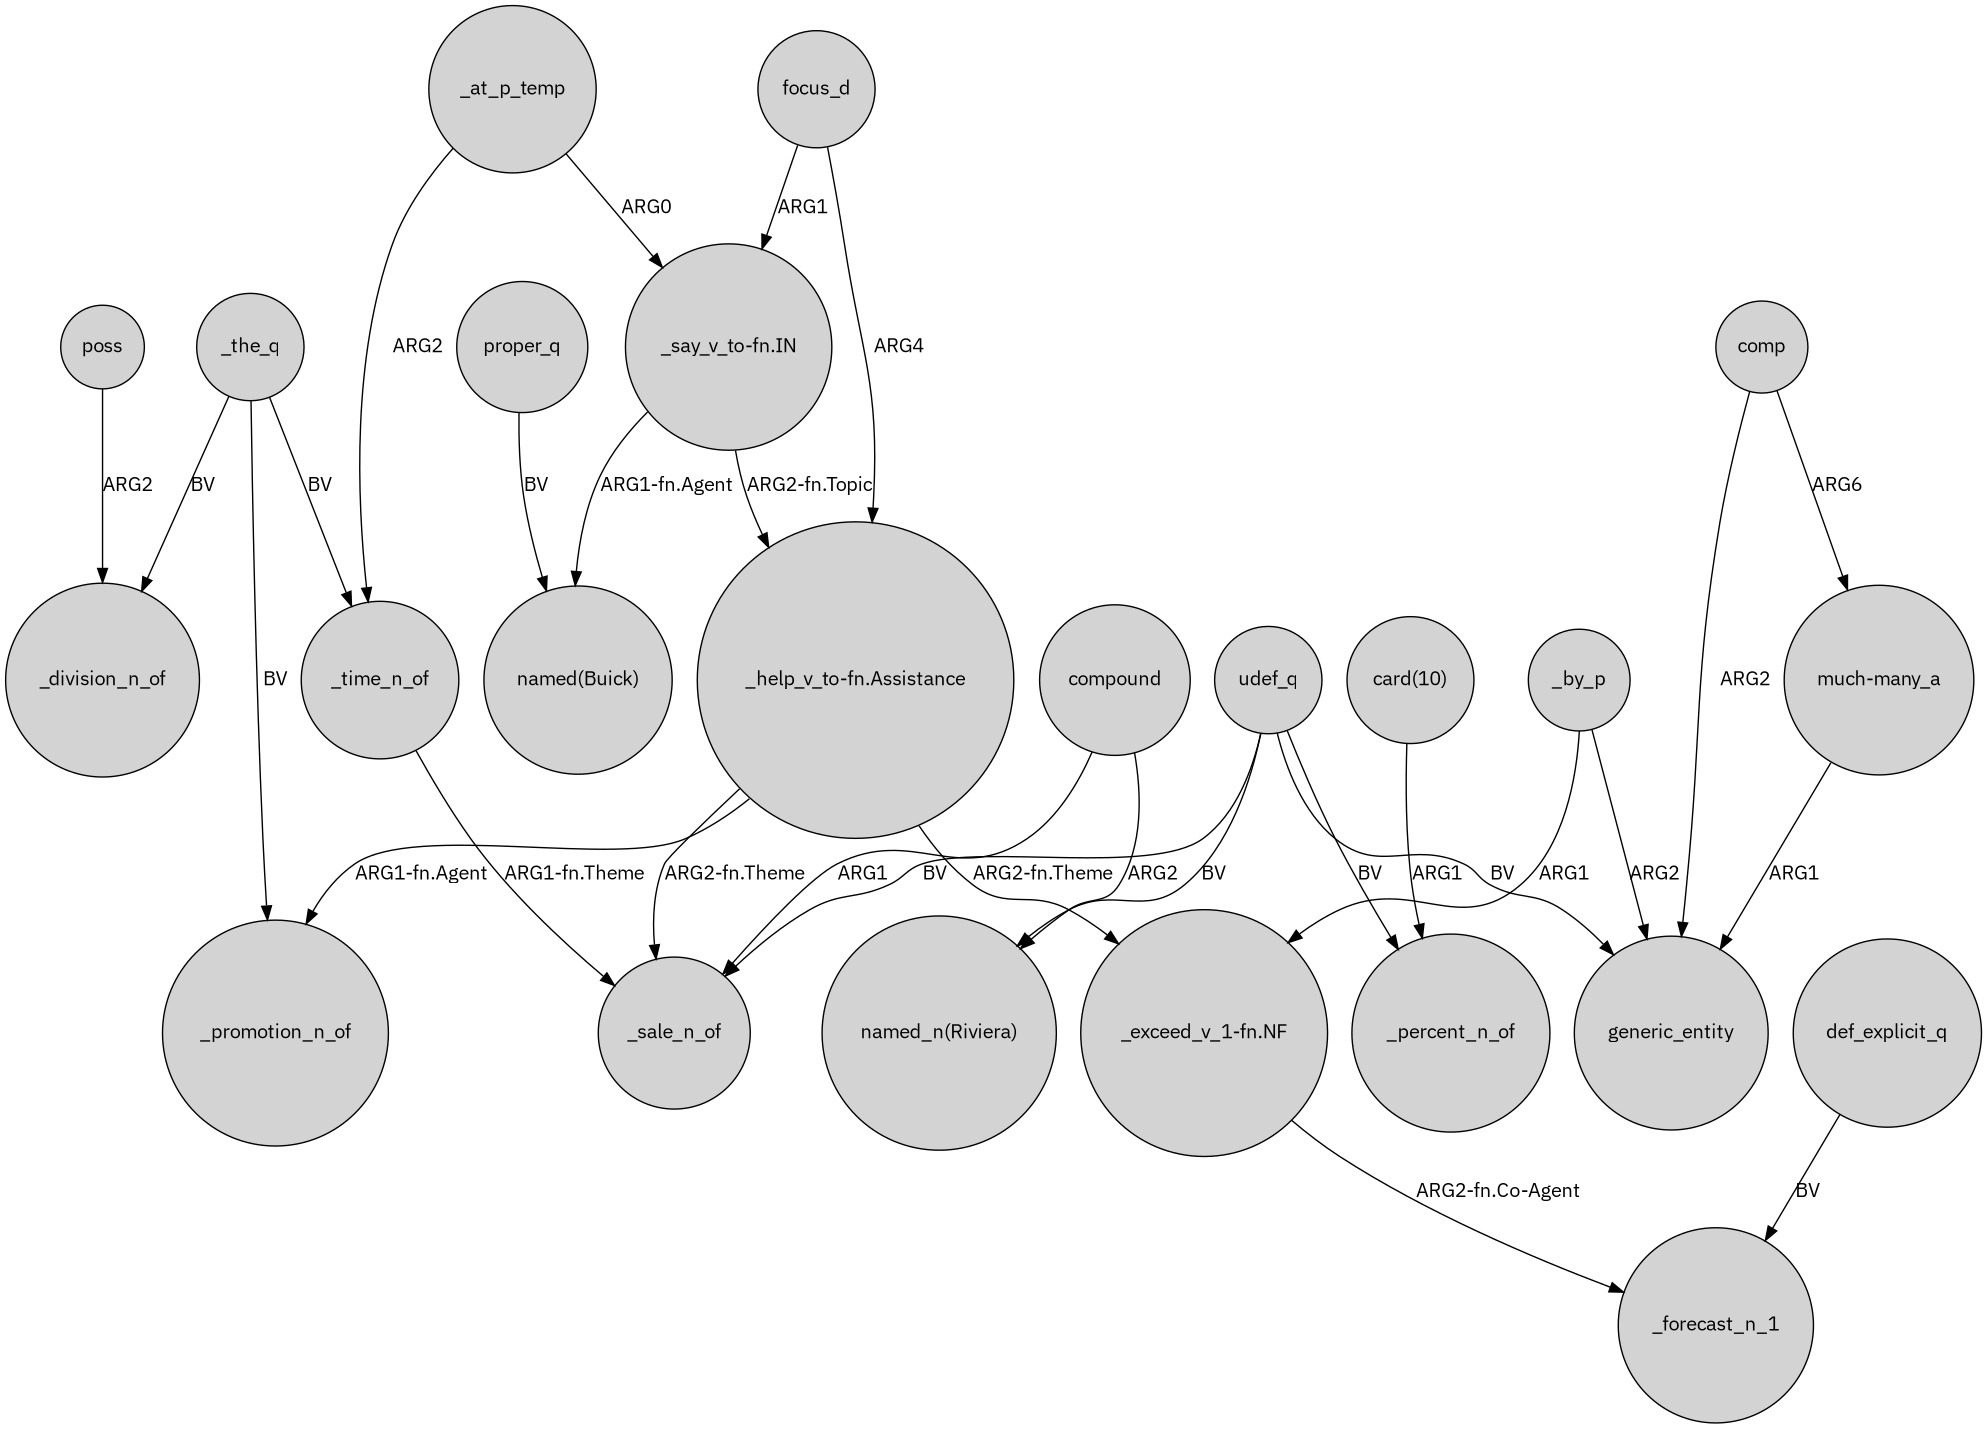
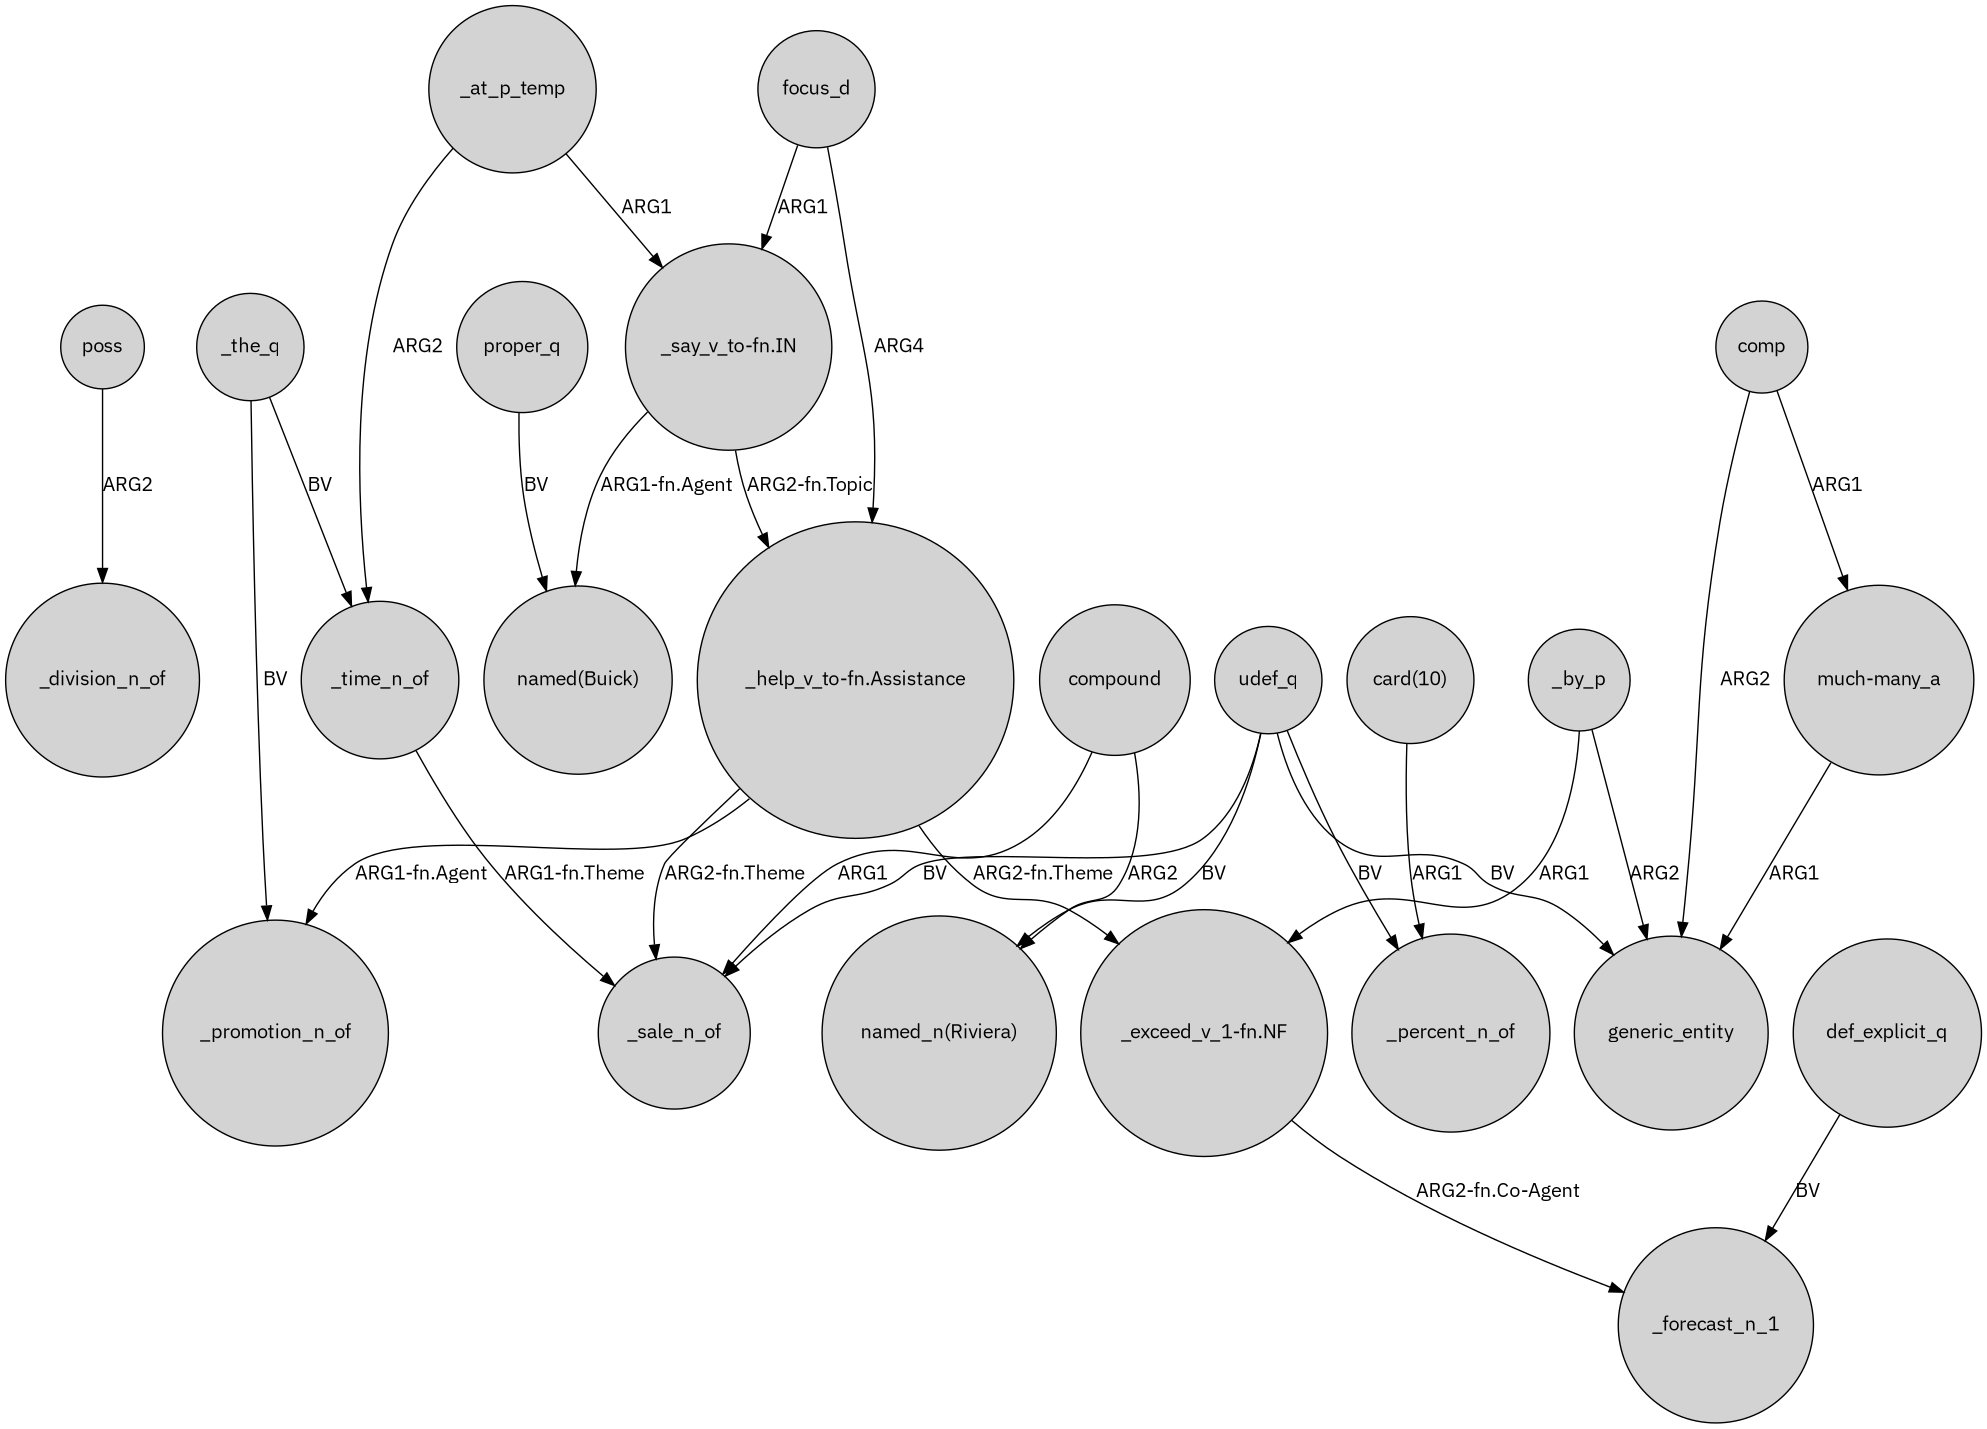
(647, 208) -> (647, 208)
(1838, 486) -> (1838, 486)
(188, 487) -> none
